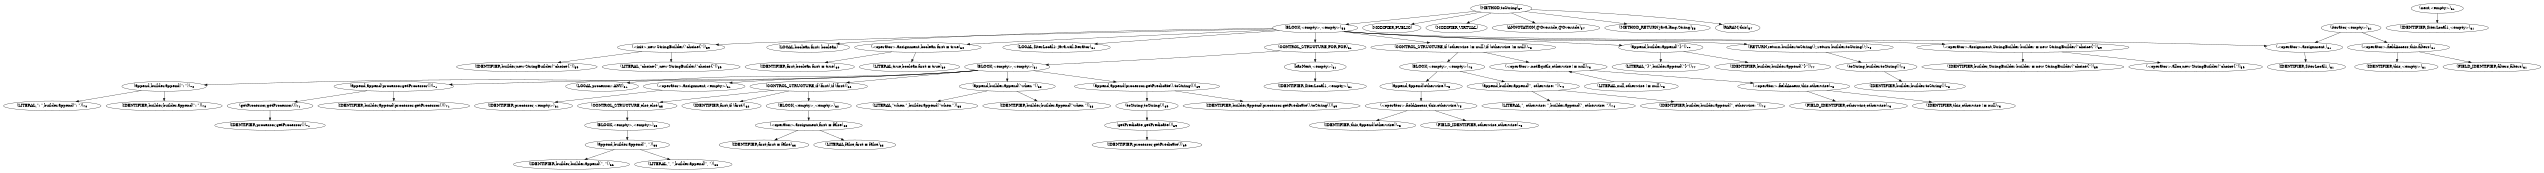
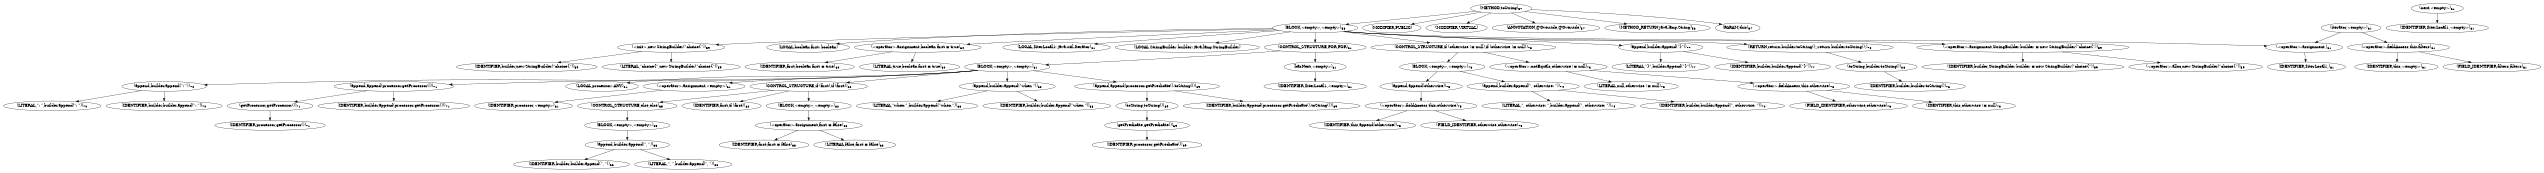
none -> (1187, 47)
(1903, 66) -> (1903, 66)
(1593, 77) -> (1587, 77)
